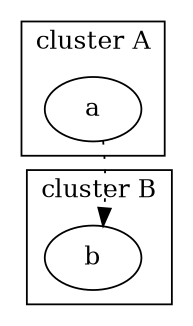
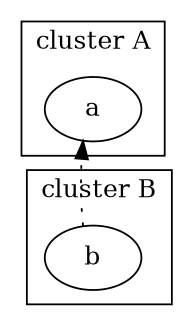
(105, 181) -> (81, 193)
